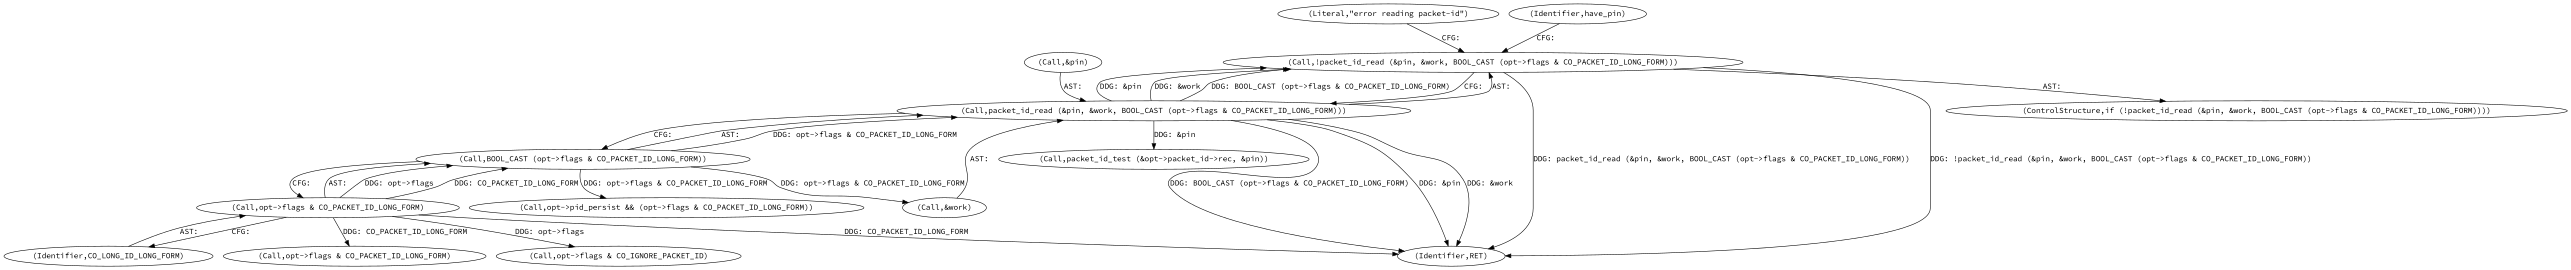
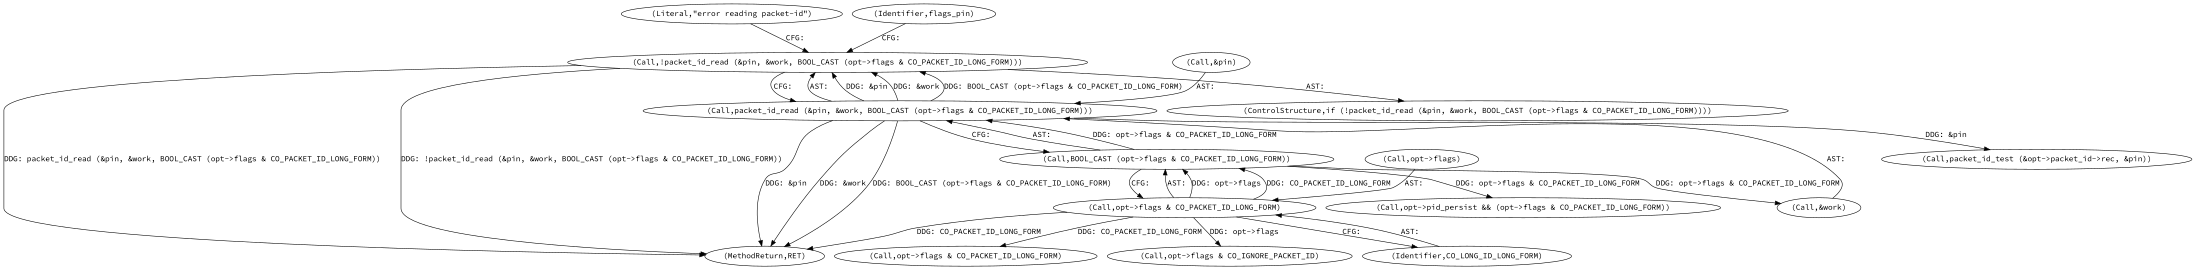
(1578, 14) -> (924, 14)
none -> (1422, 159)
(1451, 256) -> (765, 256)
